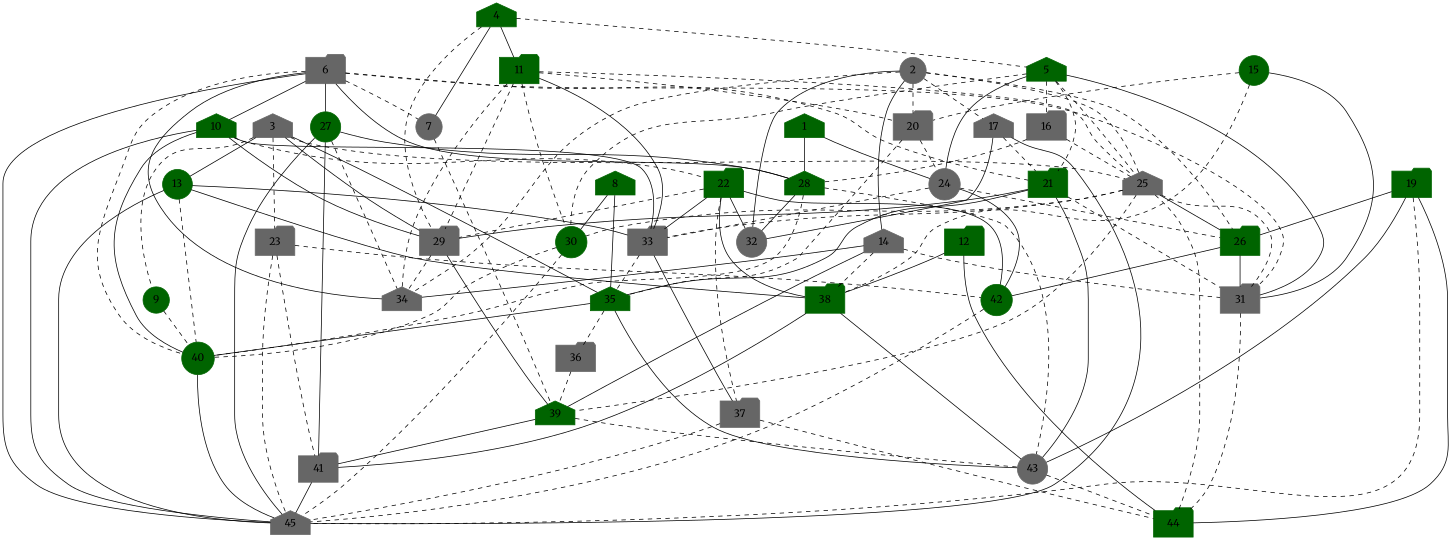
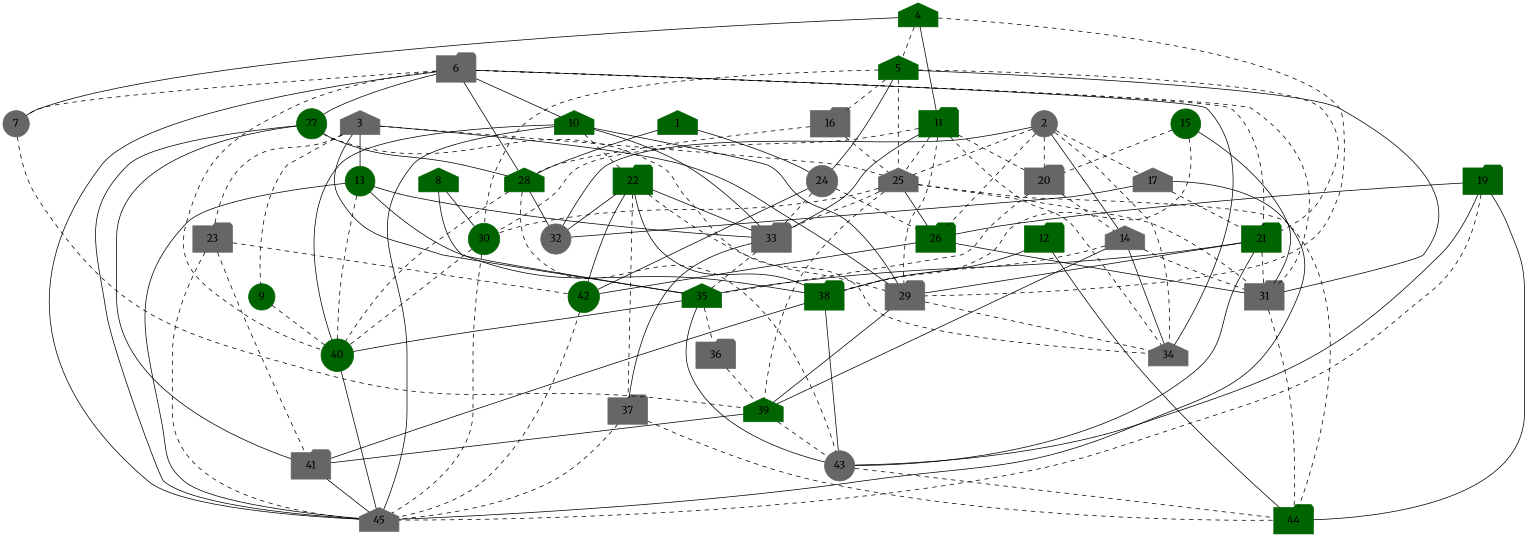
(926, 151) -> (1101, 222)
